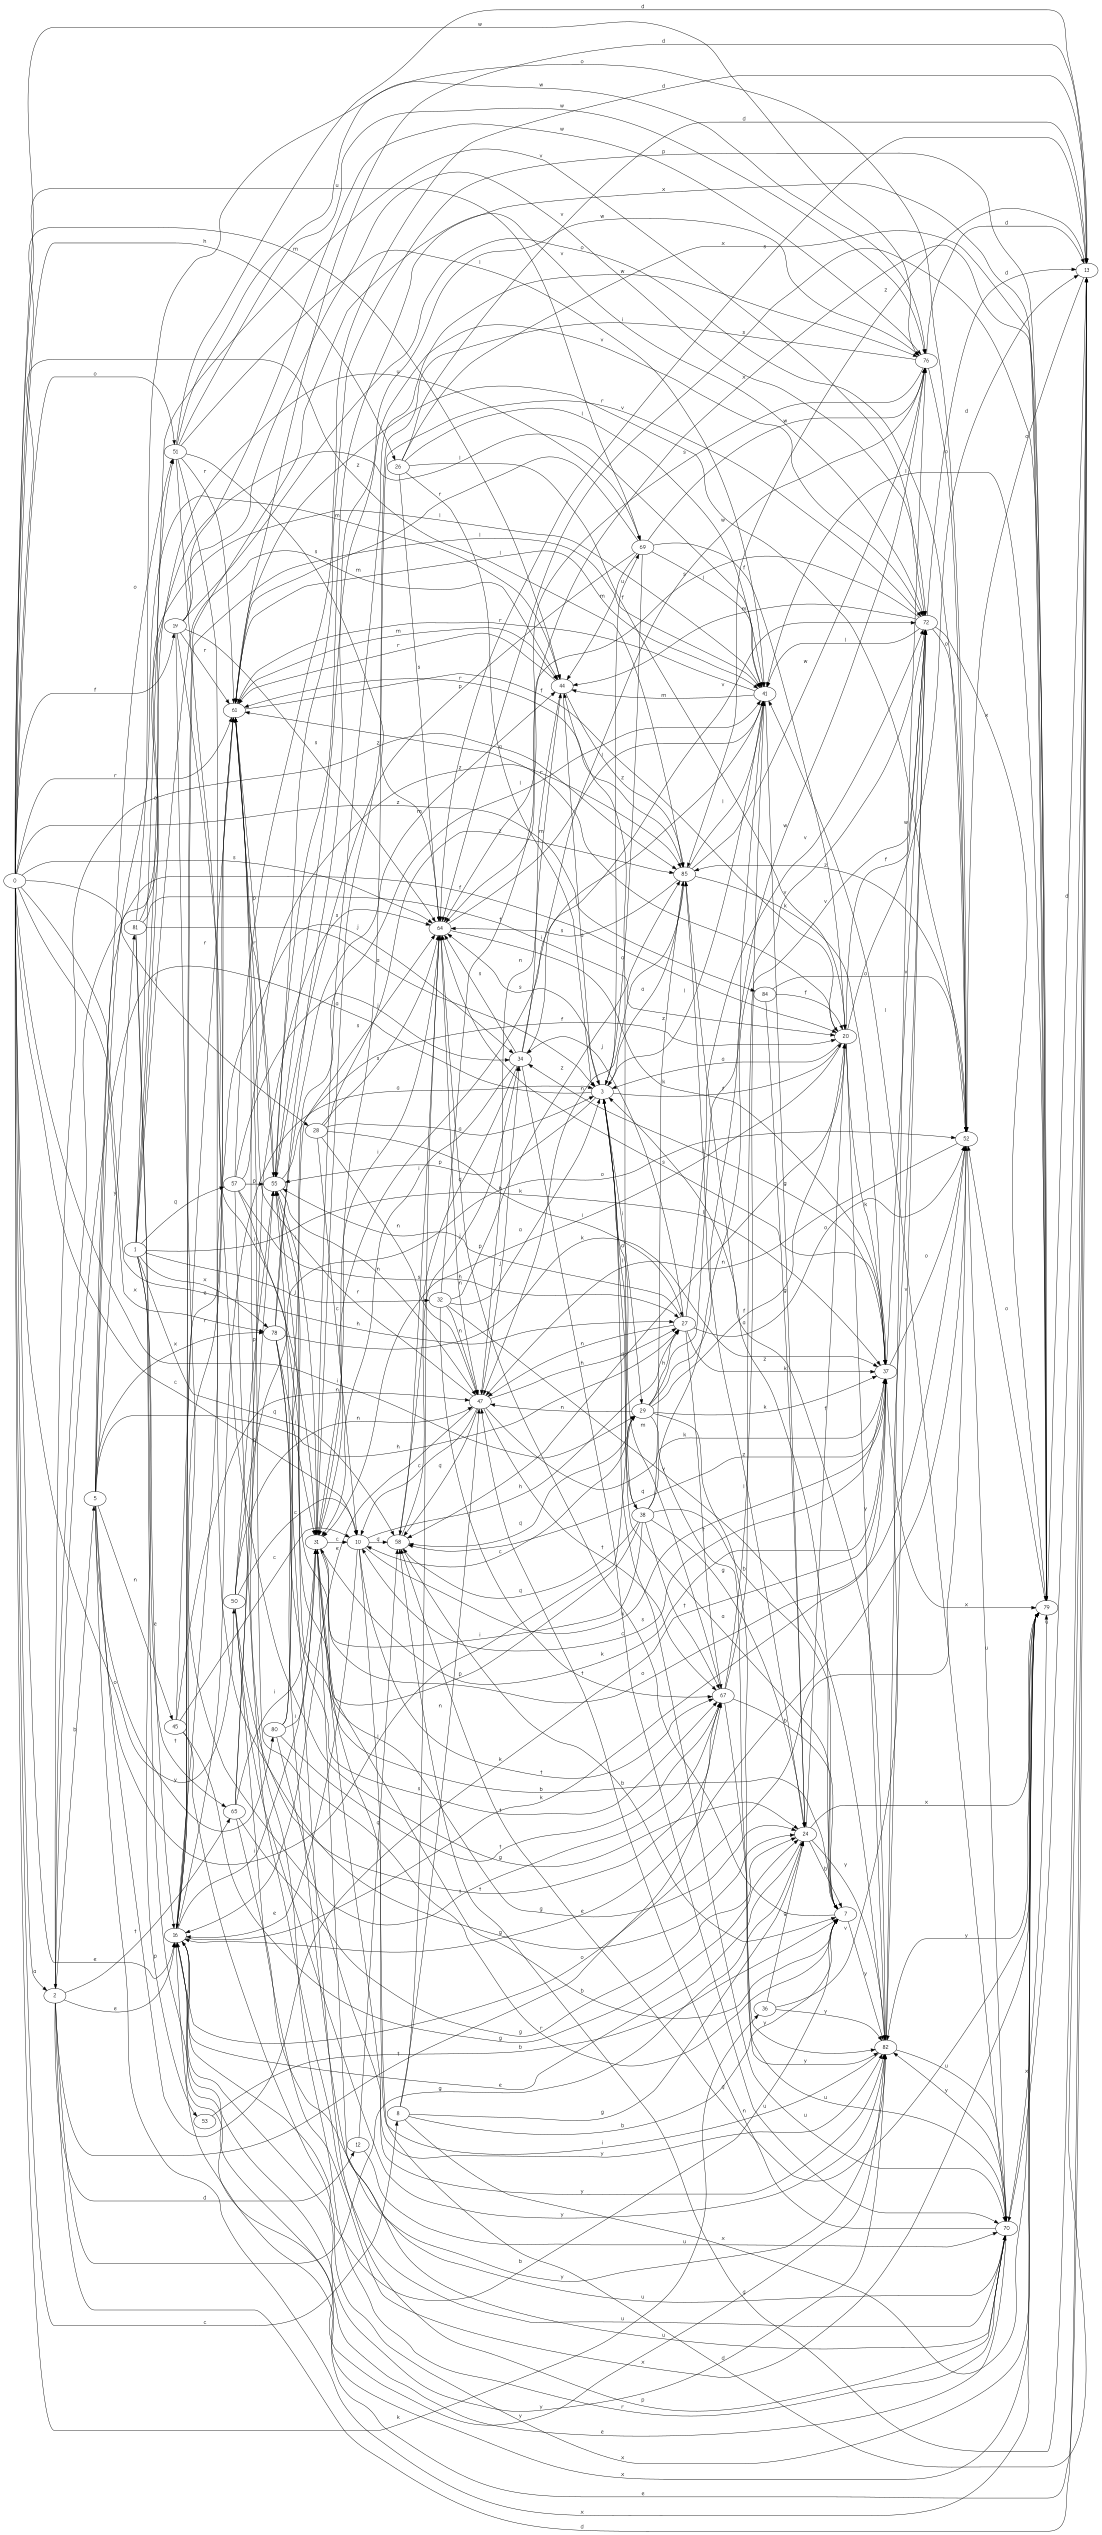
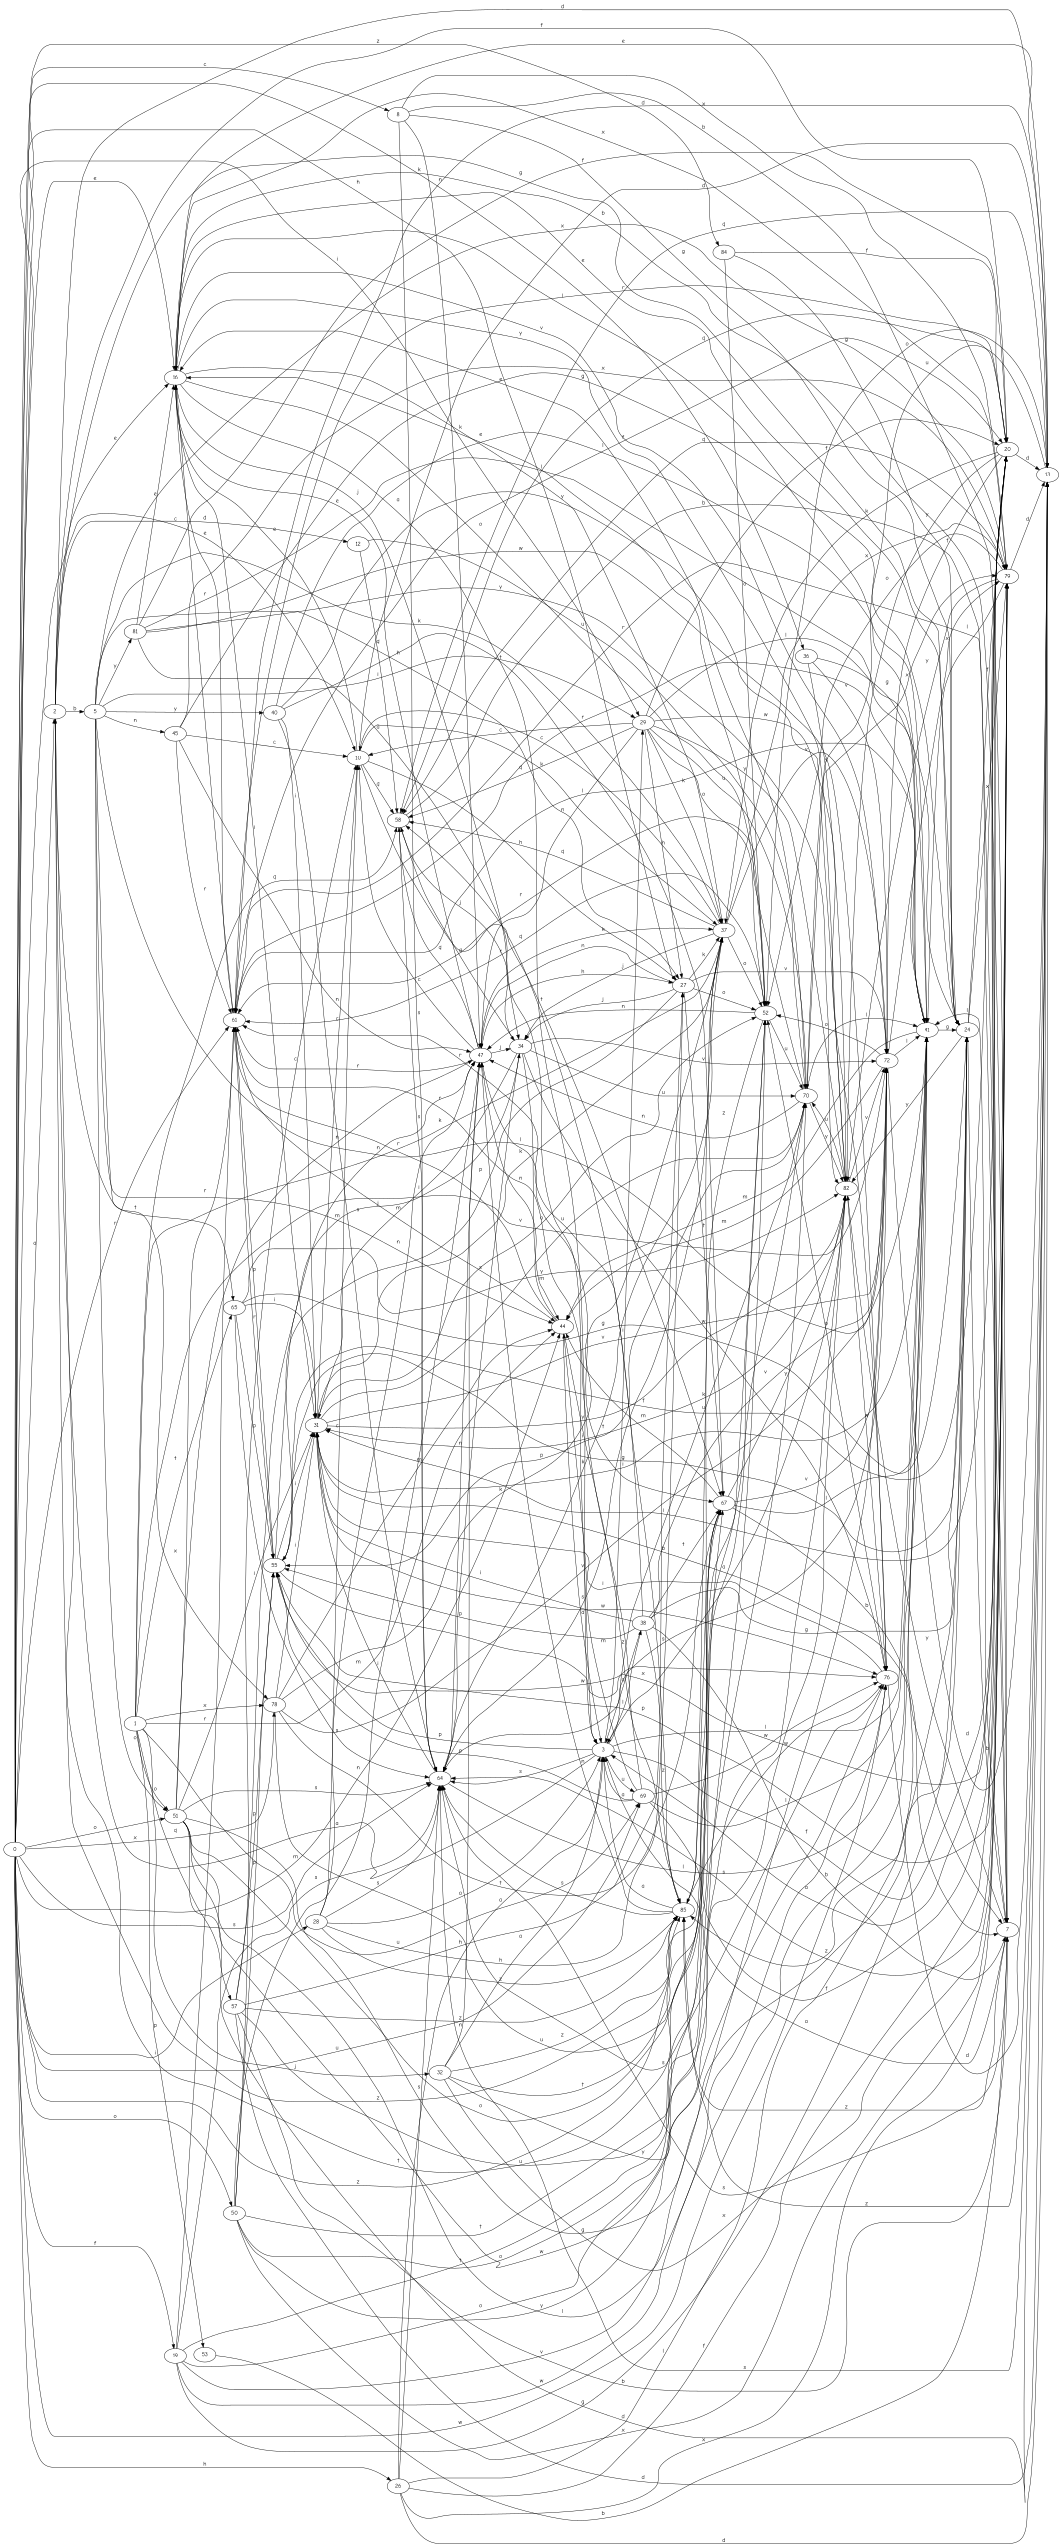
(741, 793) -> (985, 1450)
none -> (743, 840)
none -> (208, 1377)
(275, 1730) -> (275, 713)
